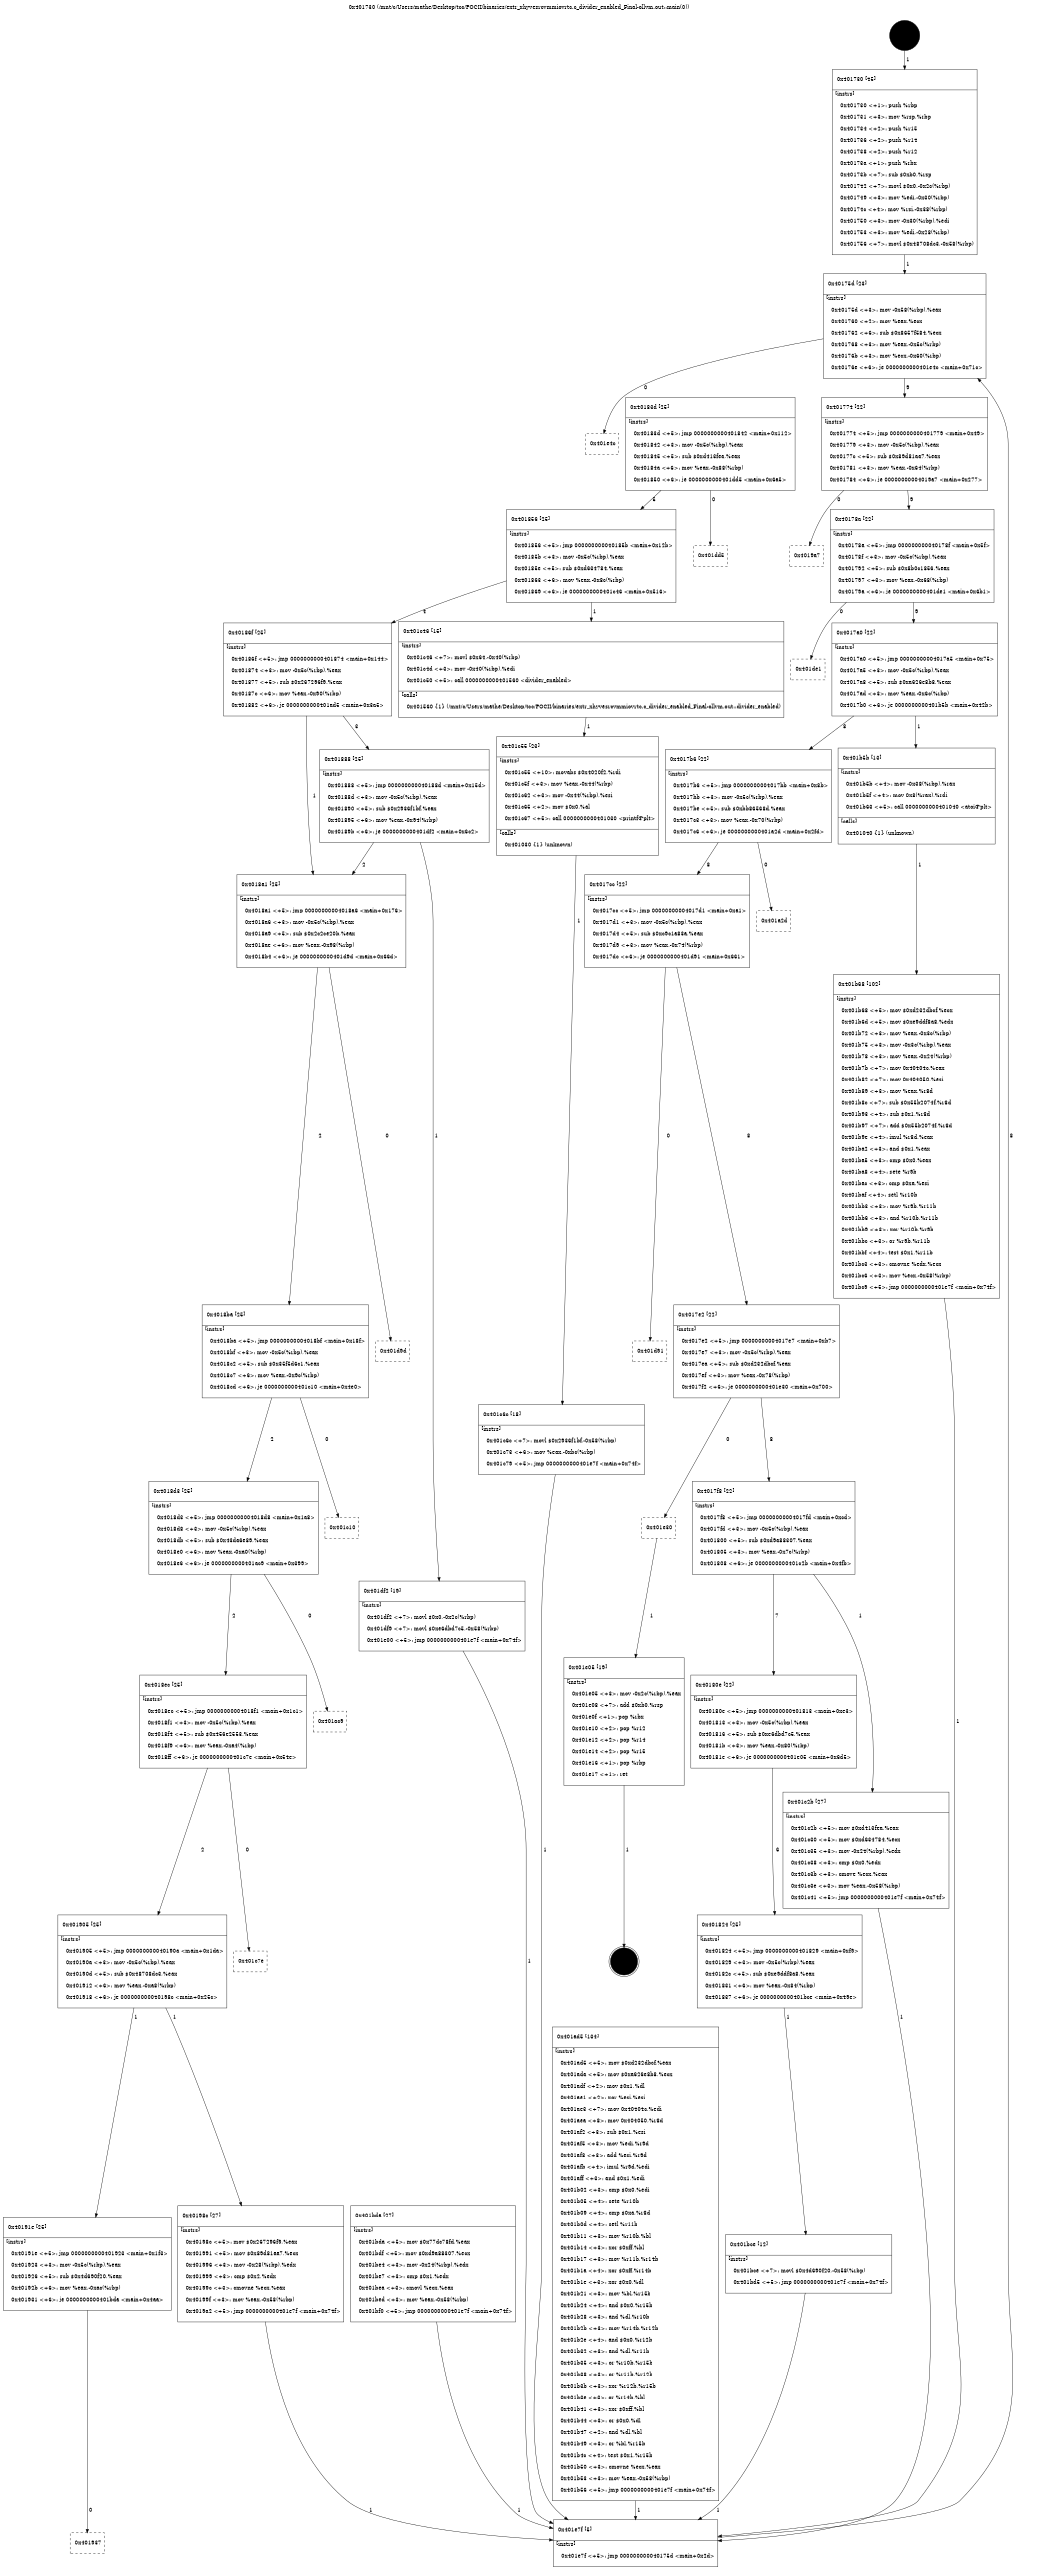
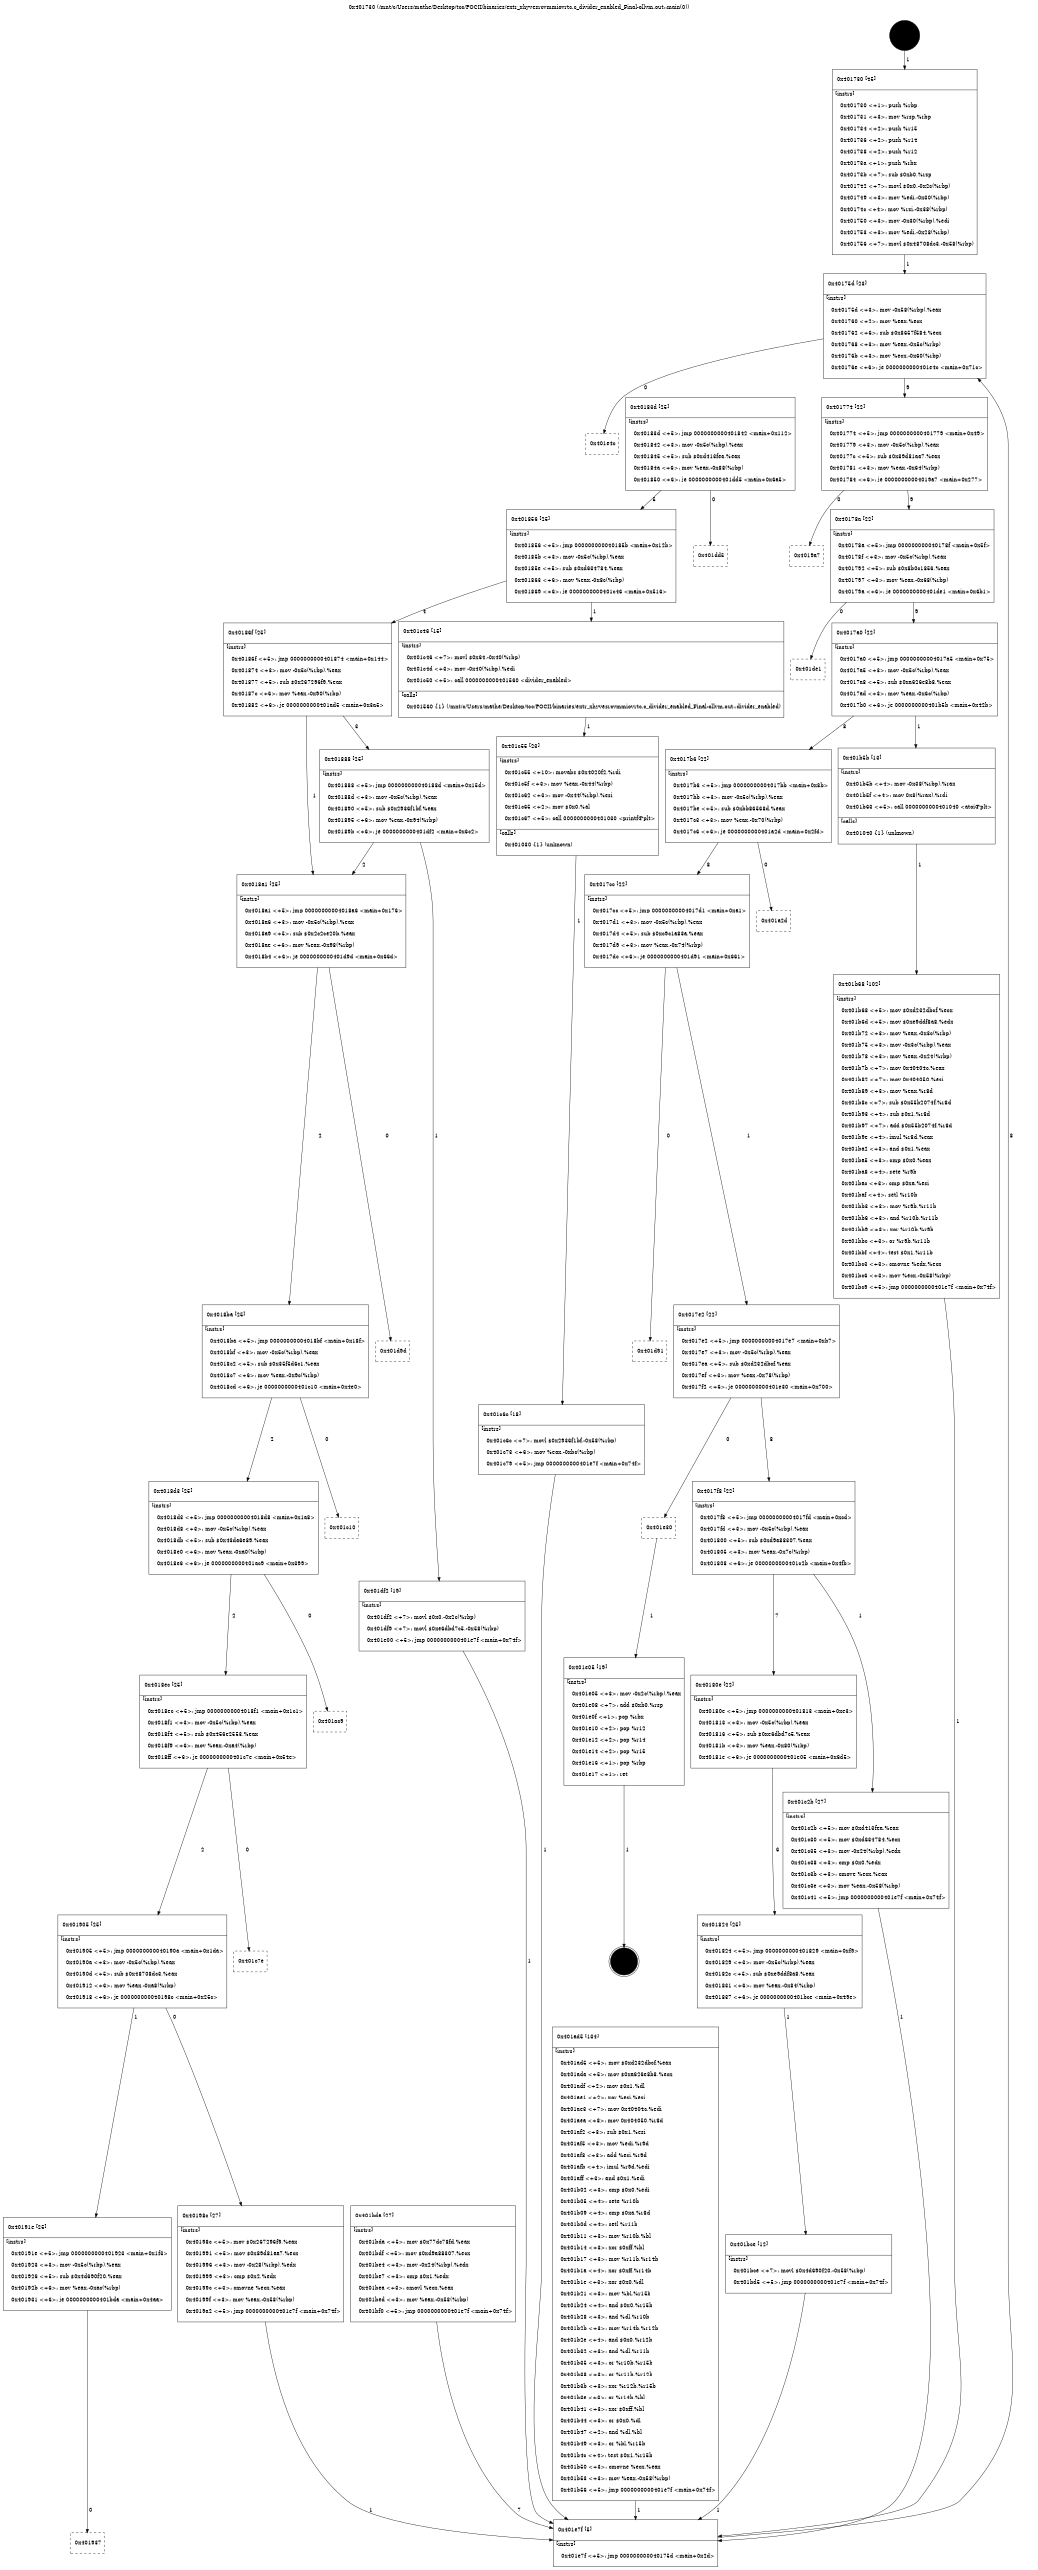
(748, 1136) -> (748, 1136)
(174, 2017) -> (174, 2017)
(518, 2510) -> (518, 2510)
